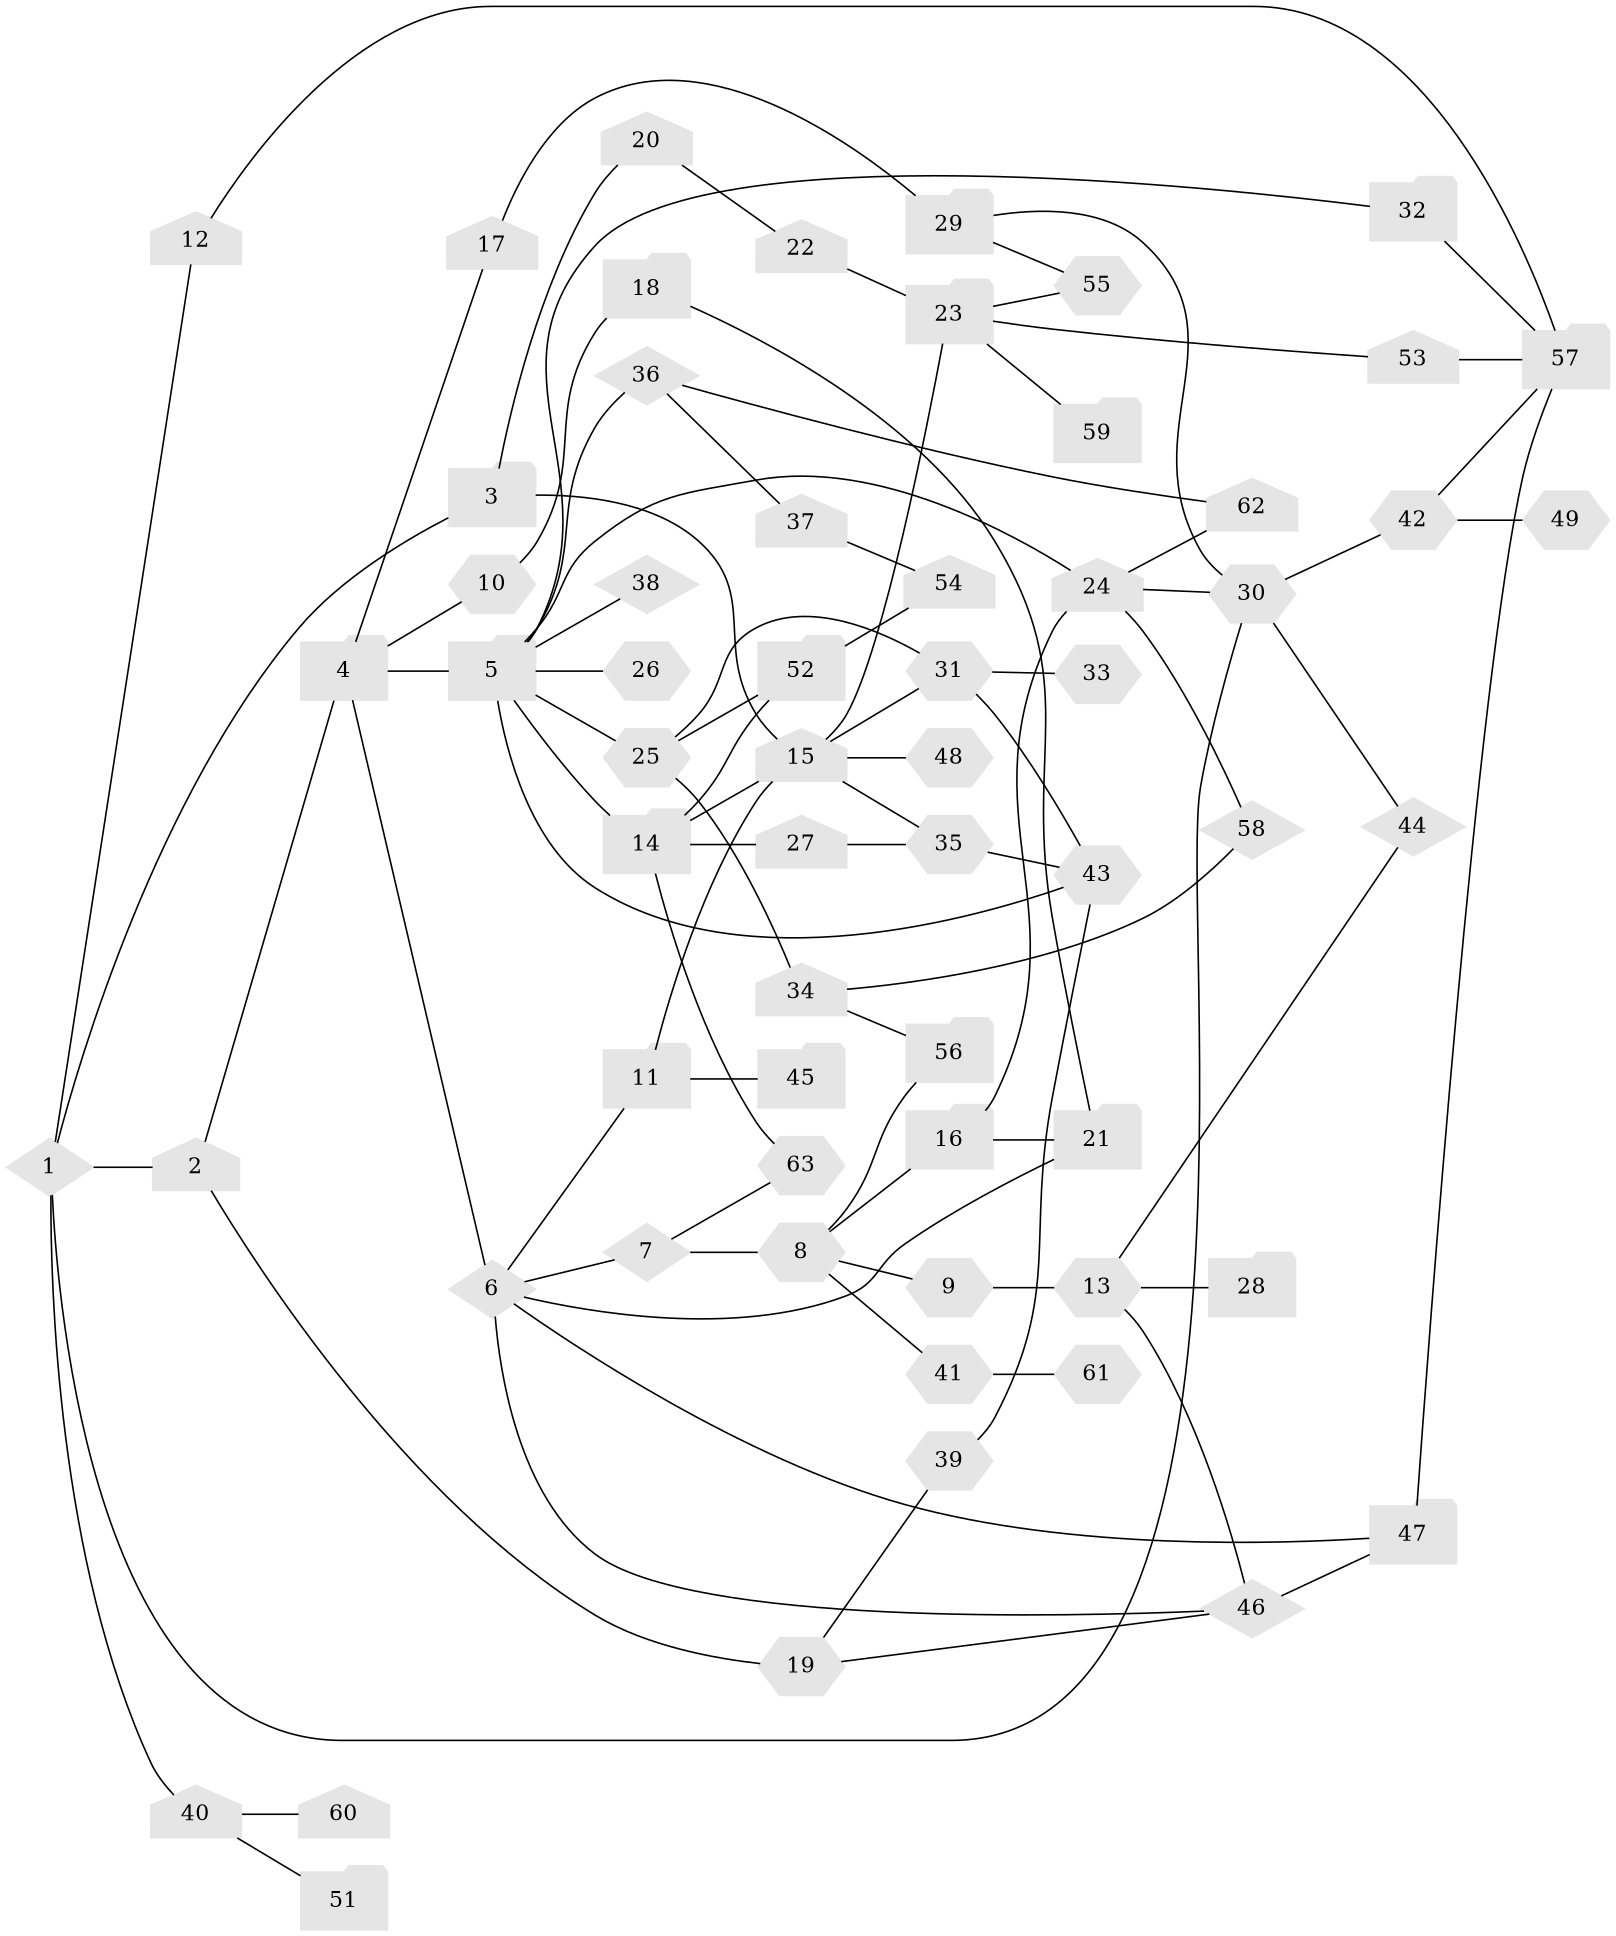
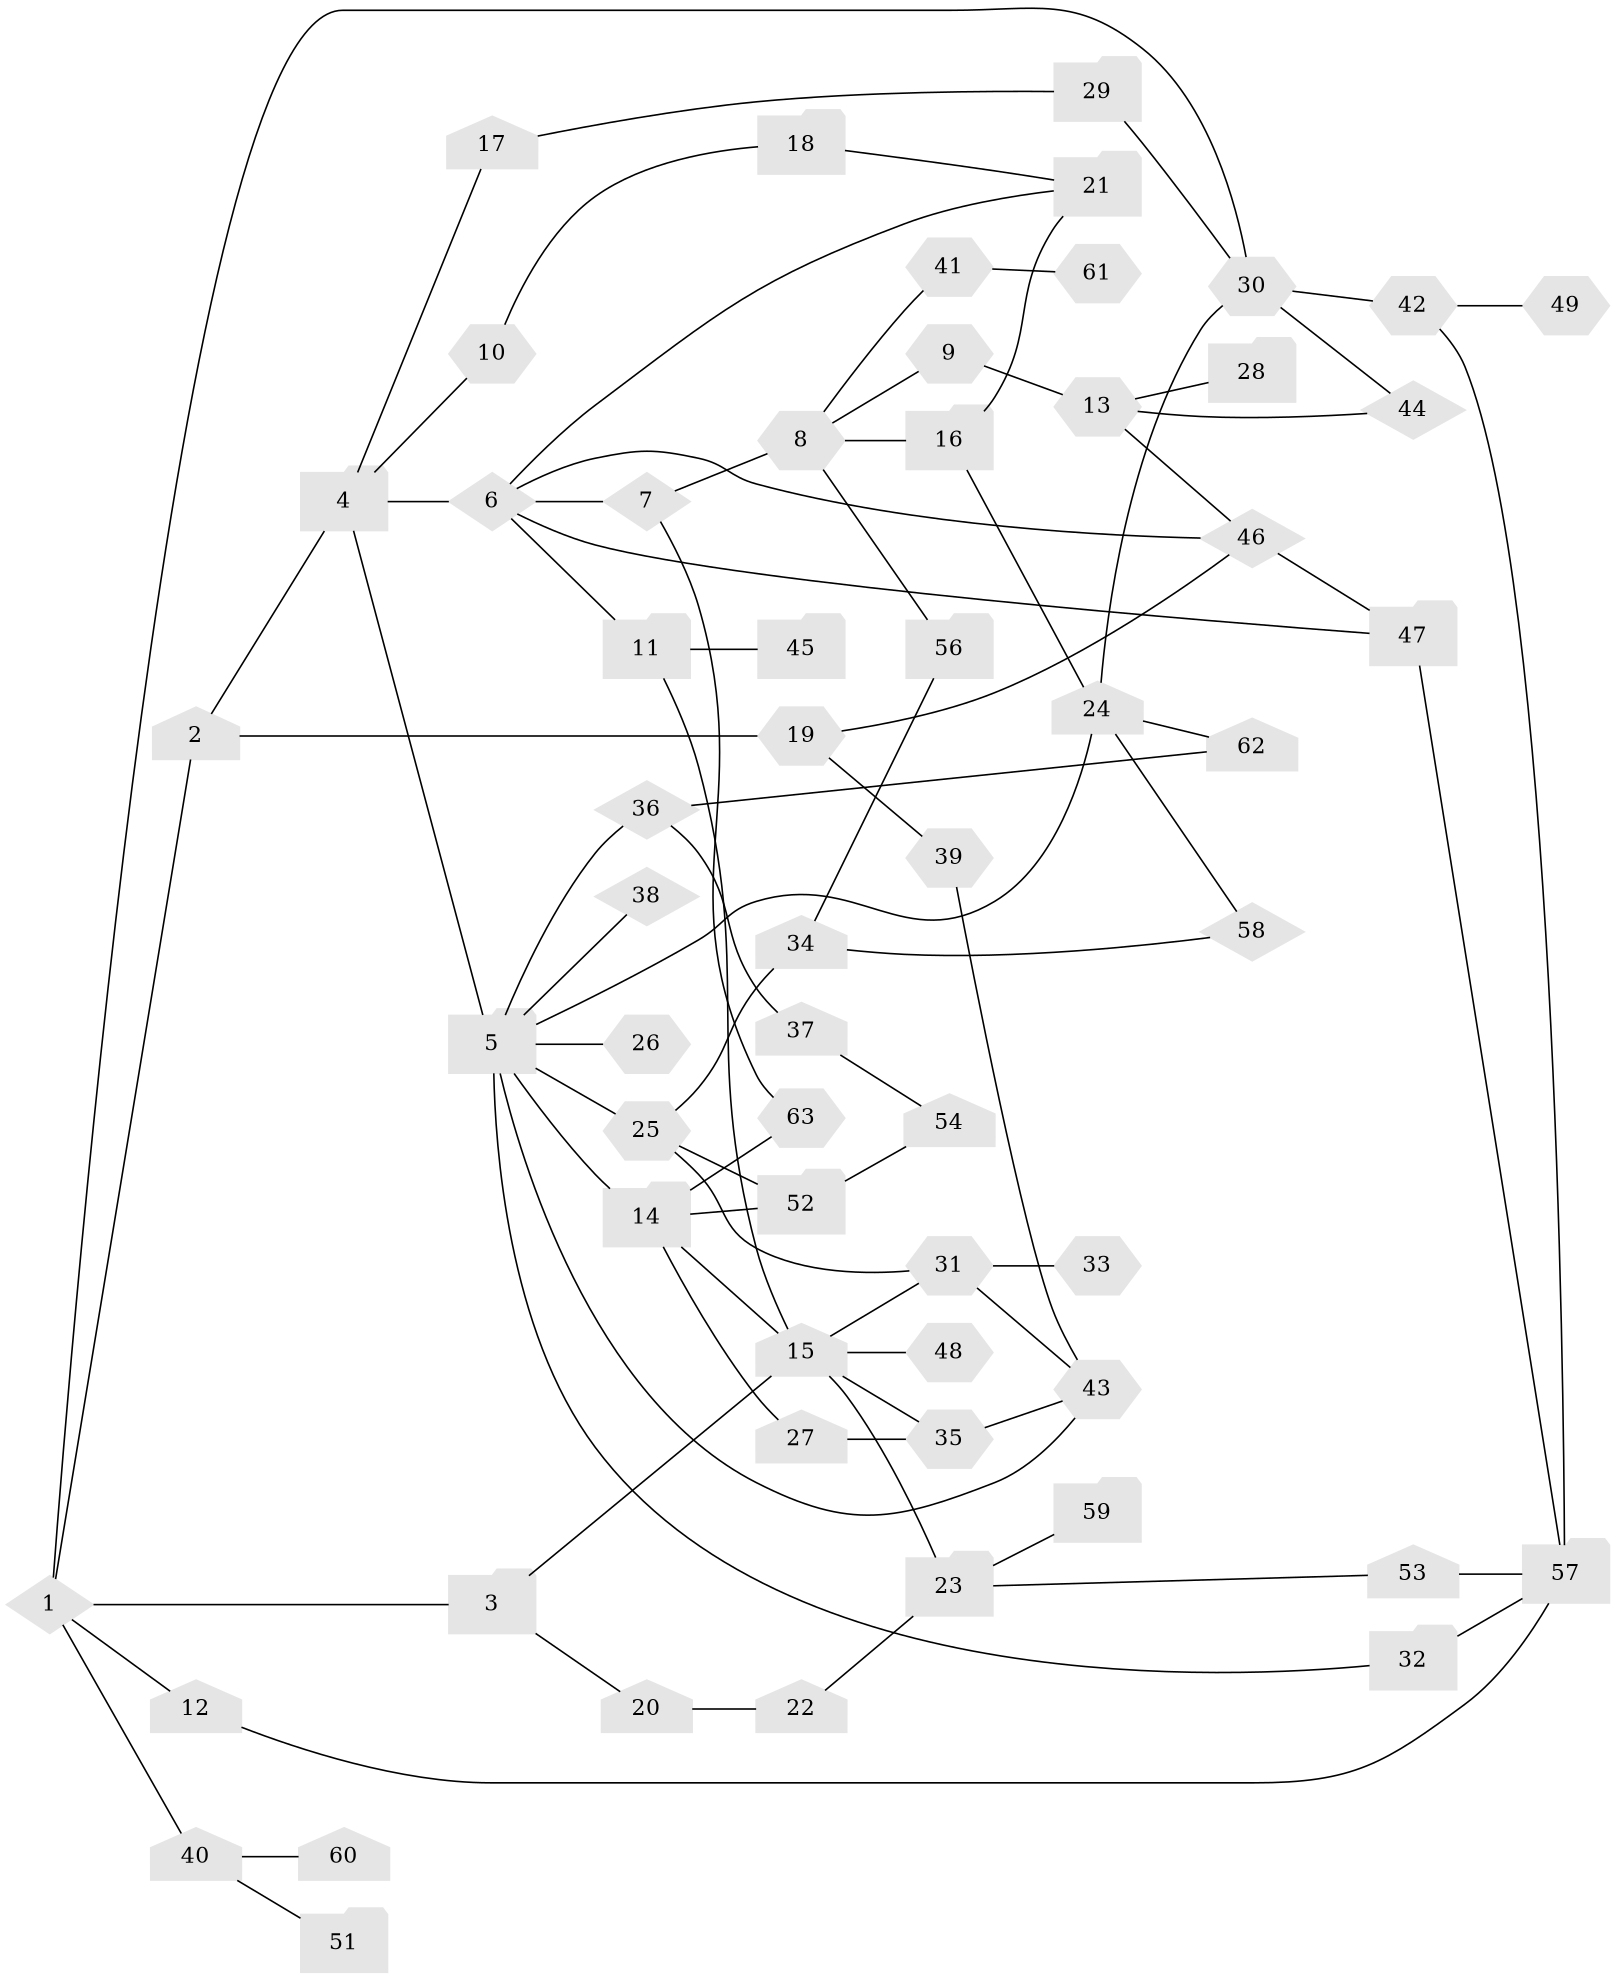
(1098, 286) -> none
